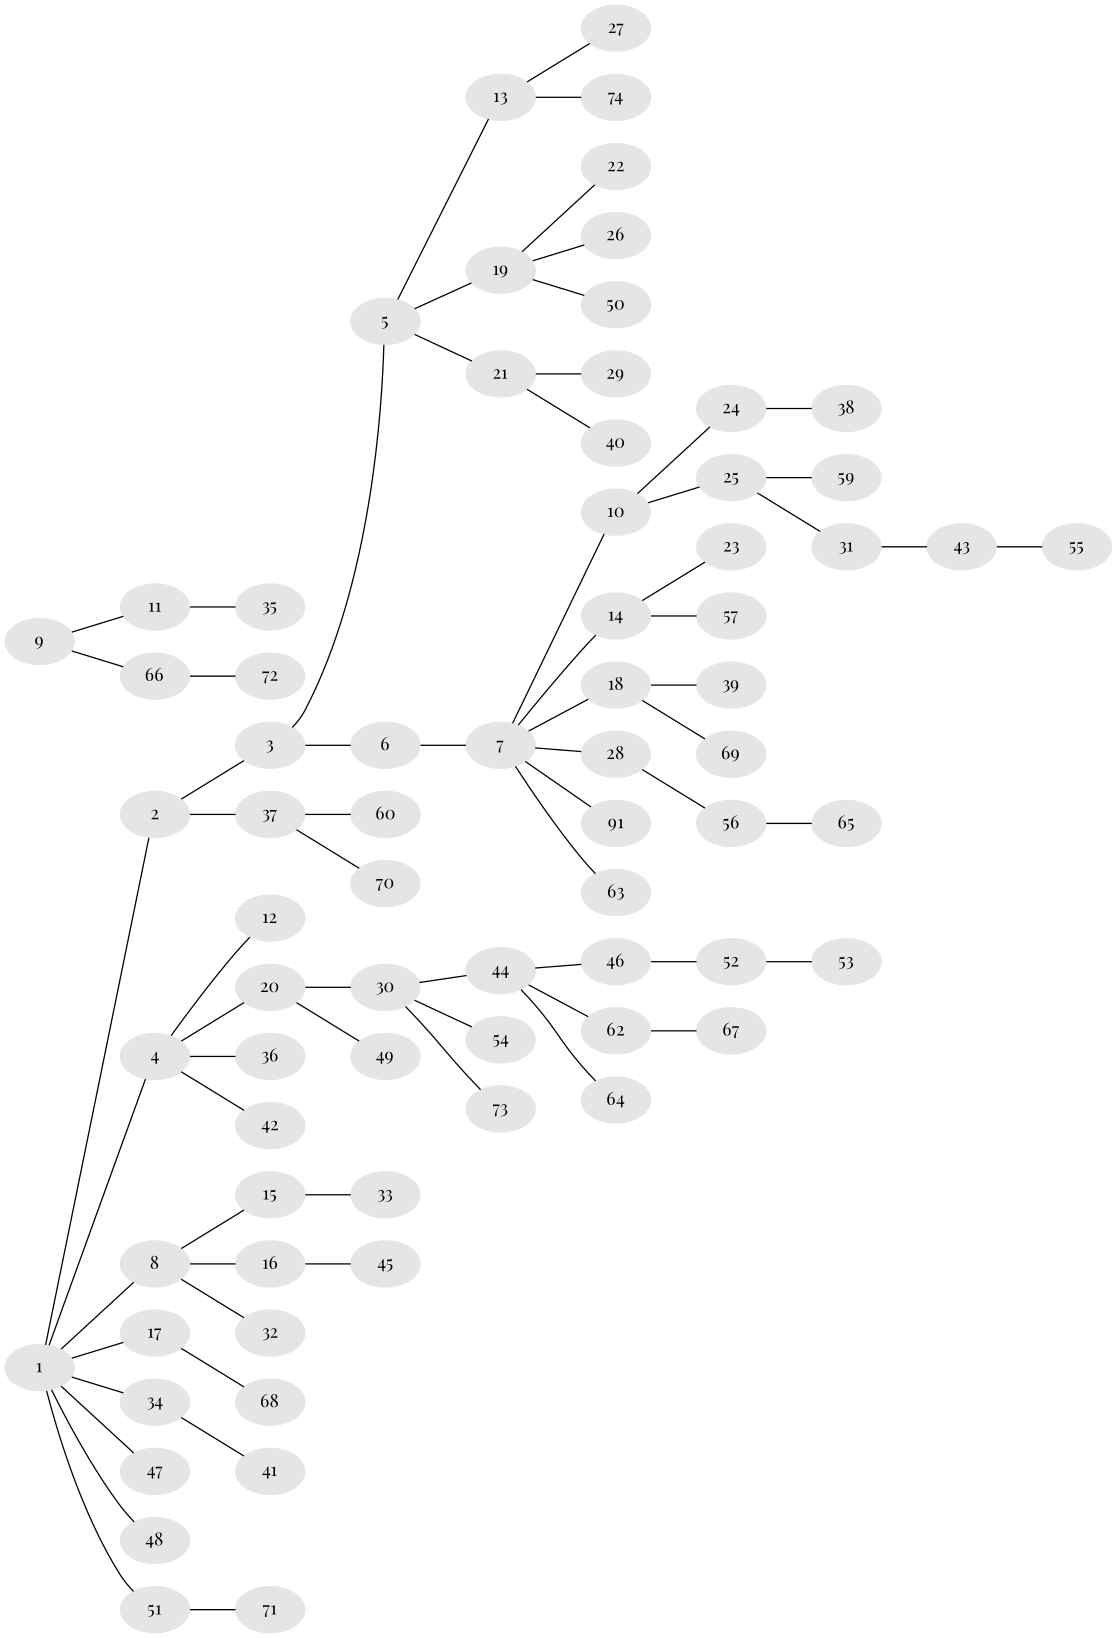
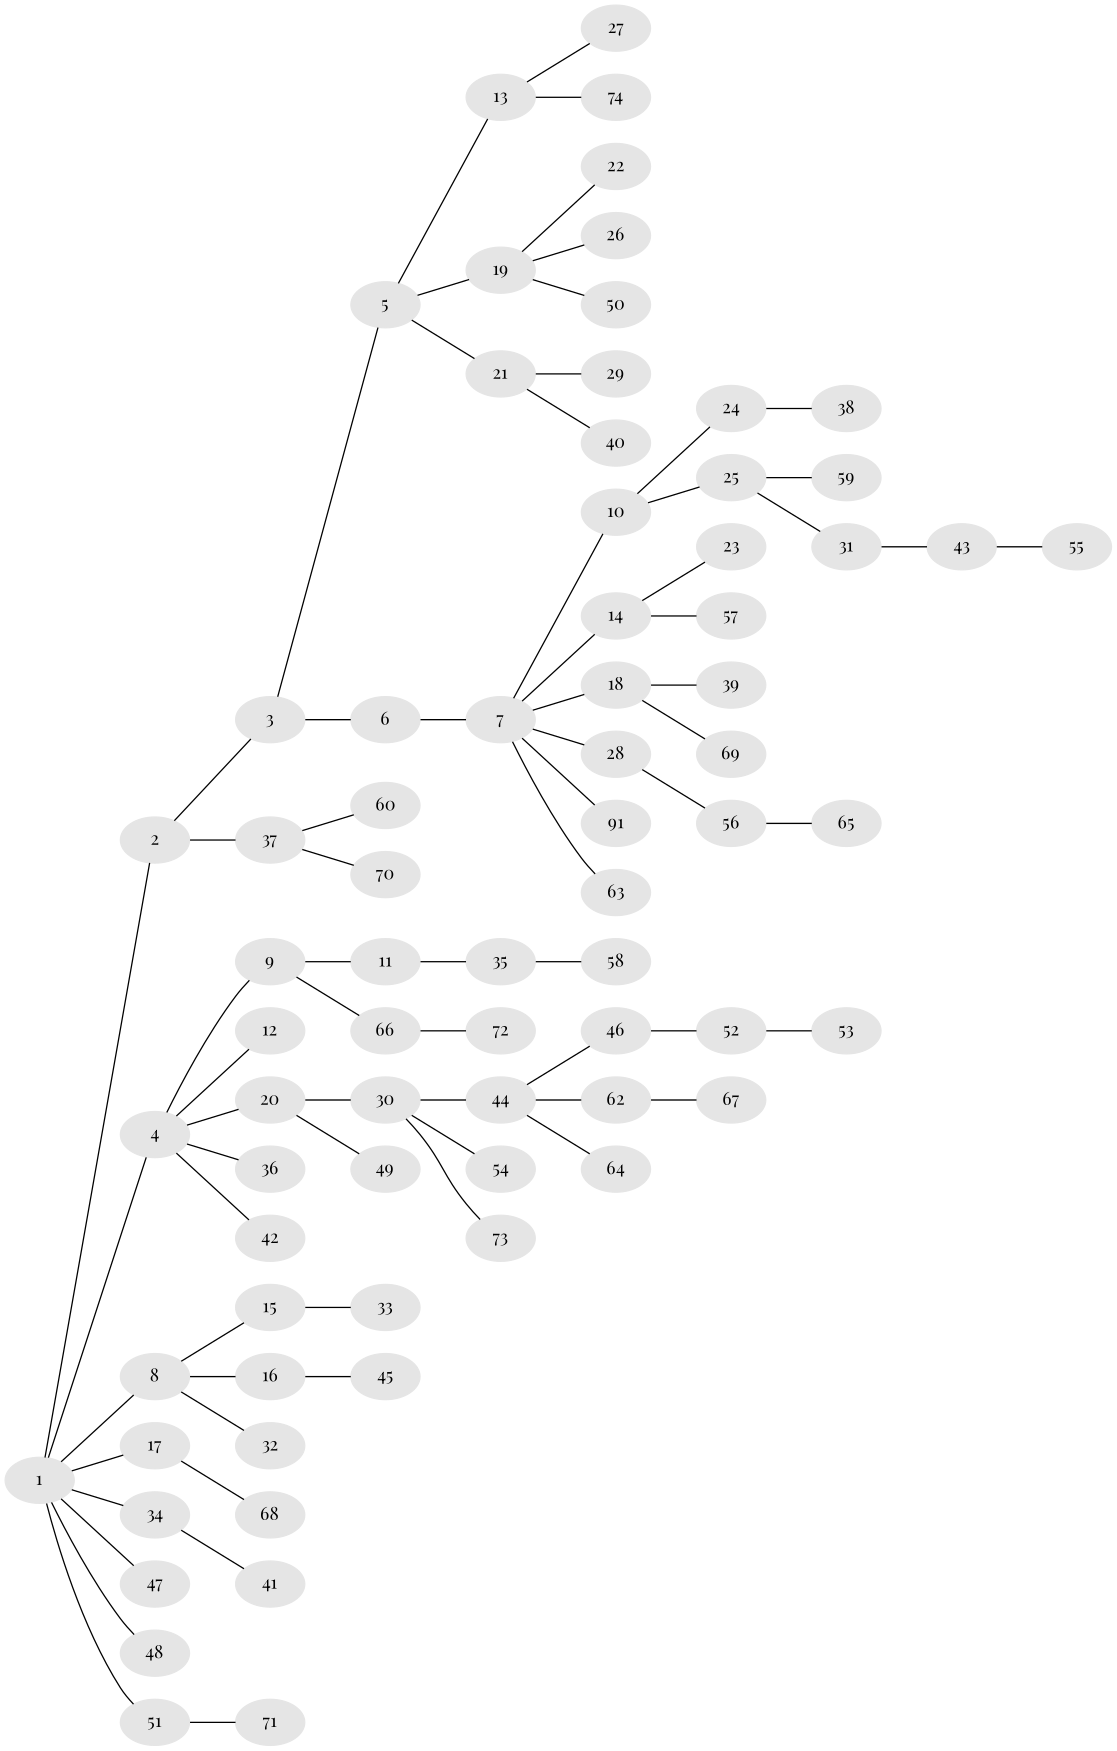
none -> (616, 962)
none -> (204, 1044)
